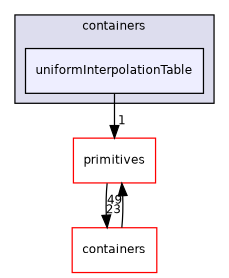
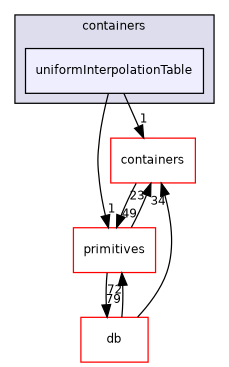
none -> (132, 111)
none -> (114, 340)
